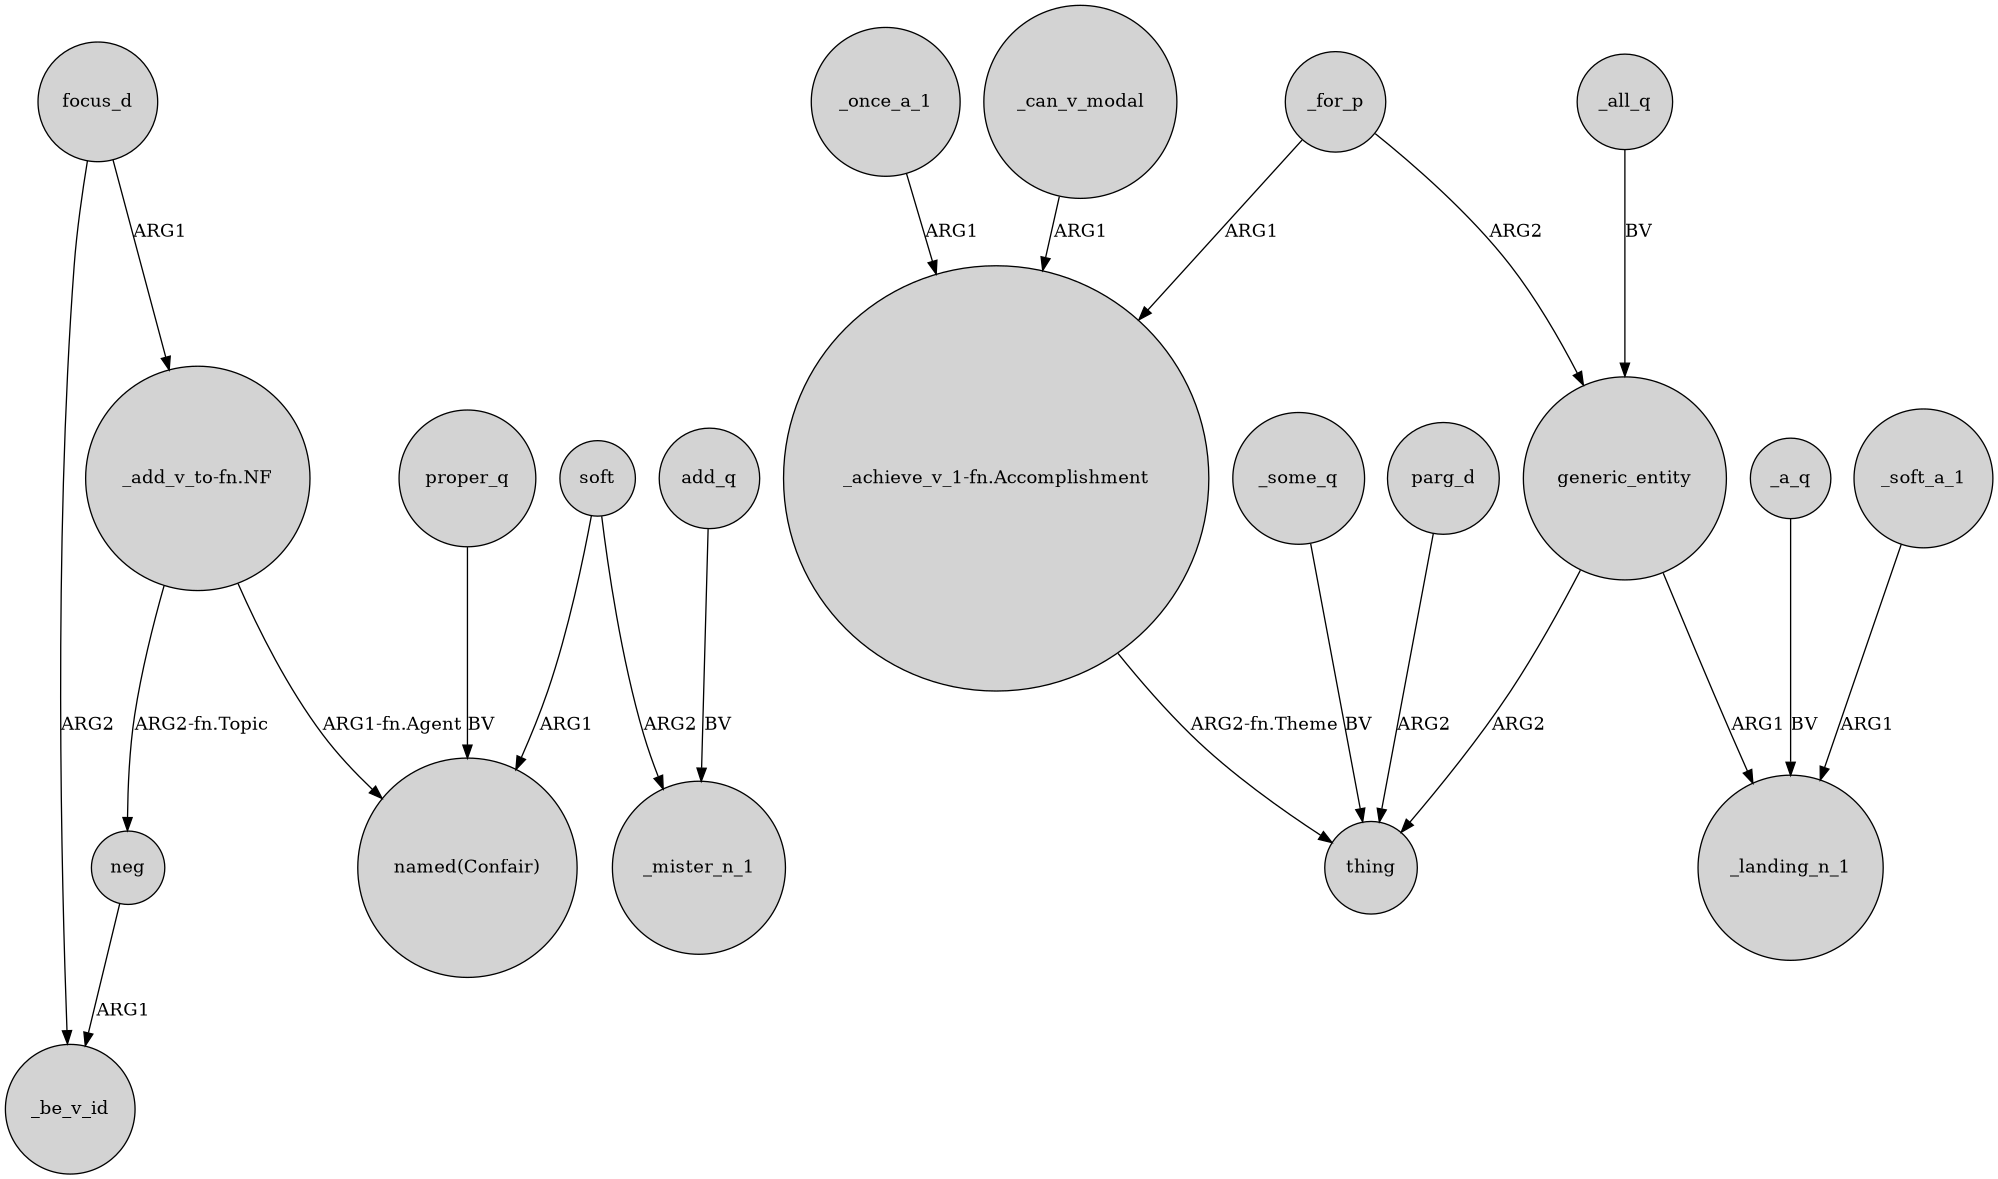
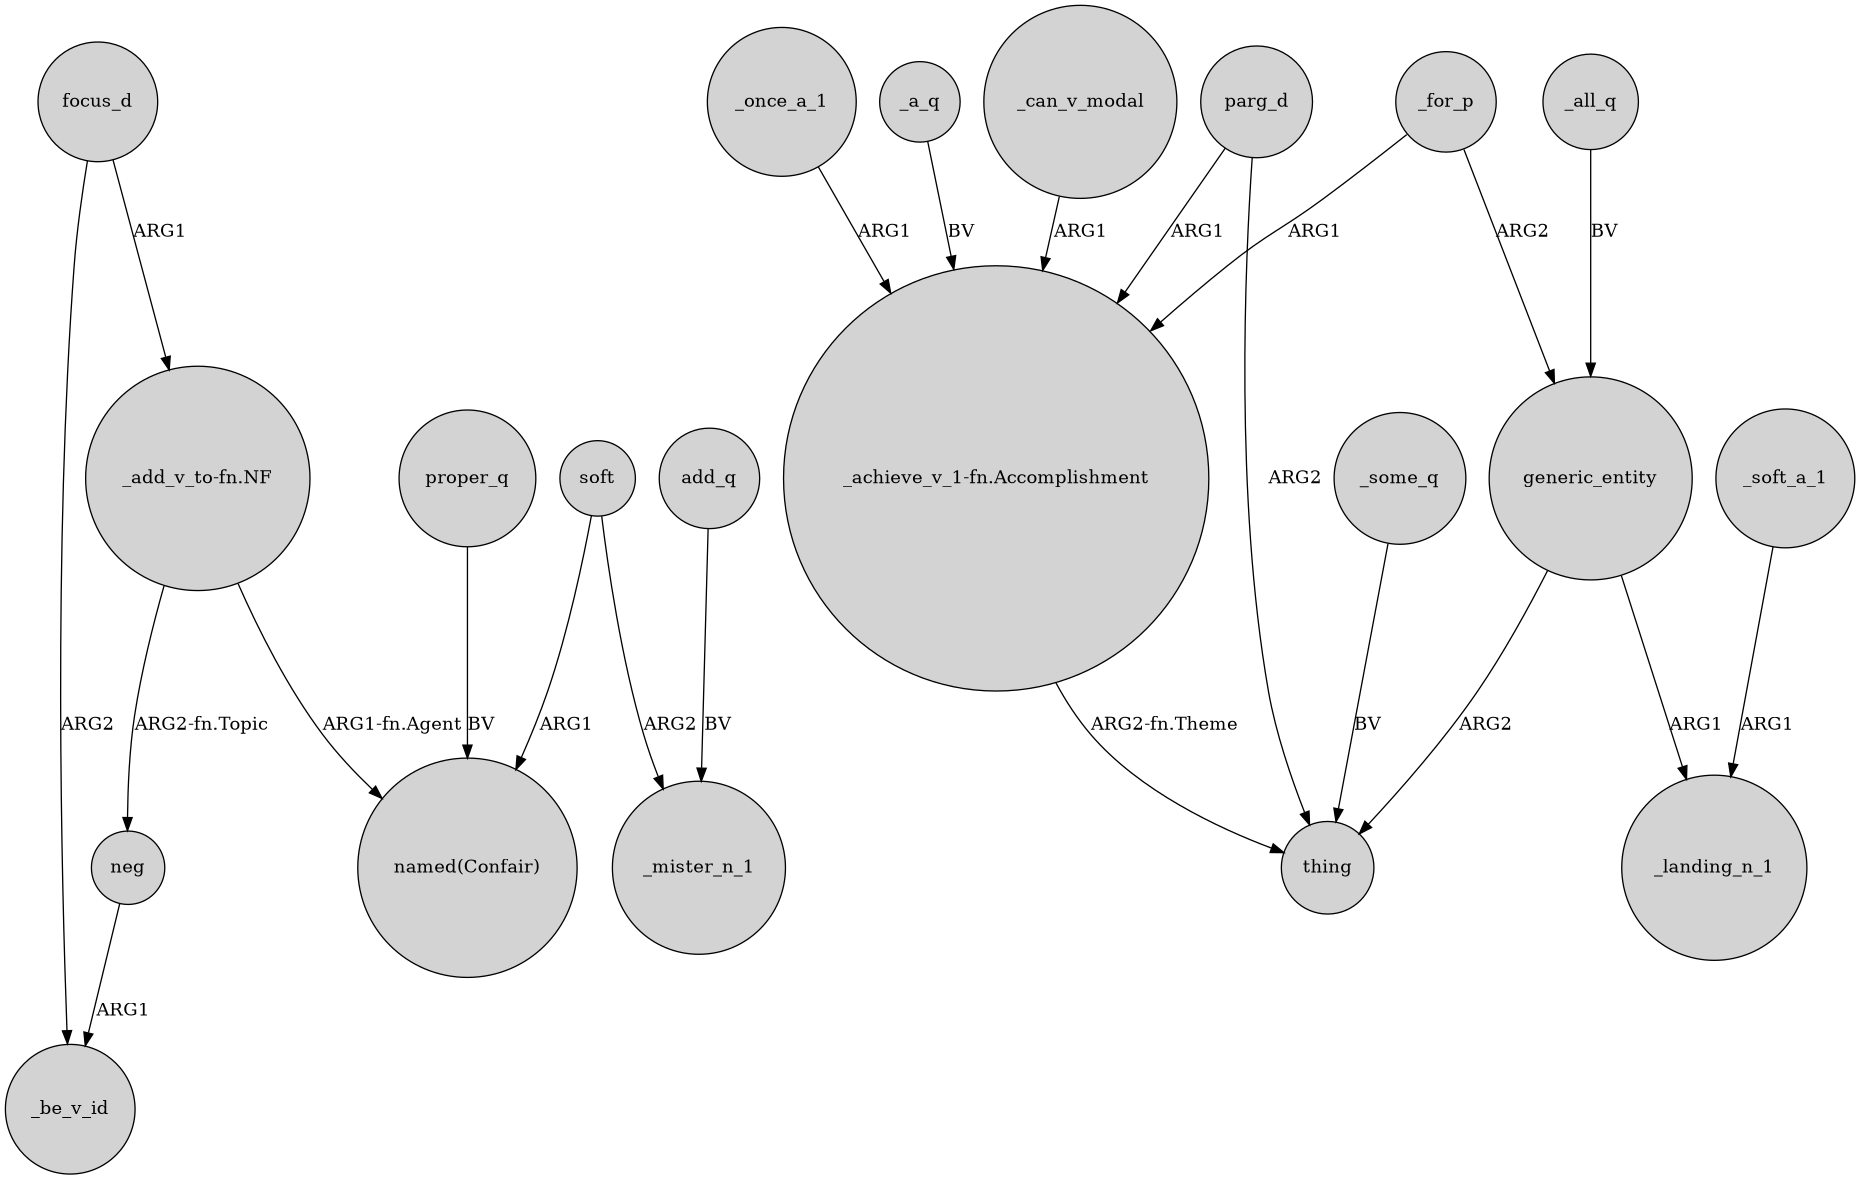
none -> (1175, 220)
(1791, 640) -> (939, 199)
